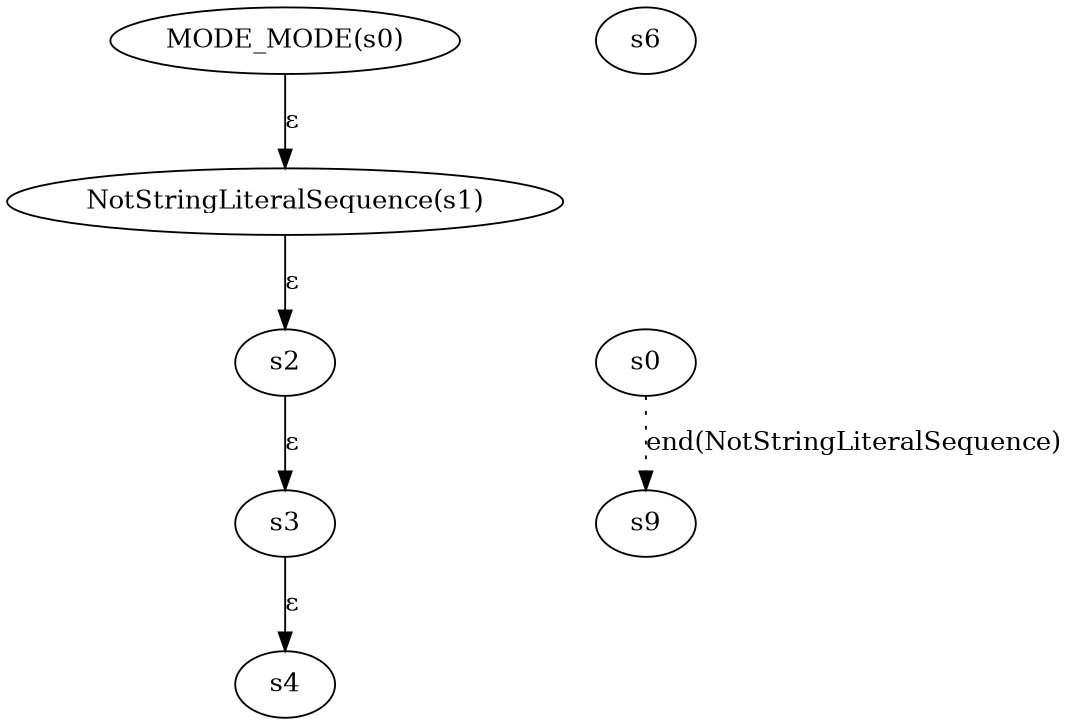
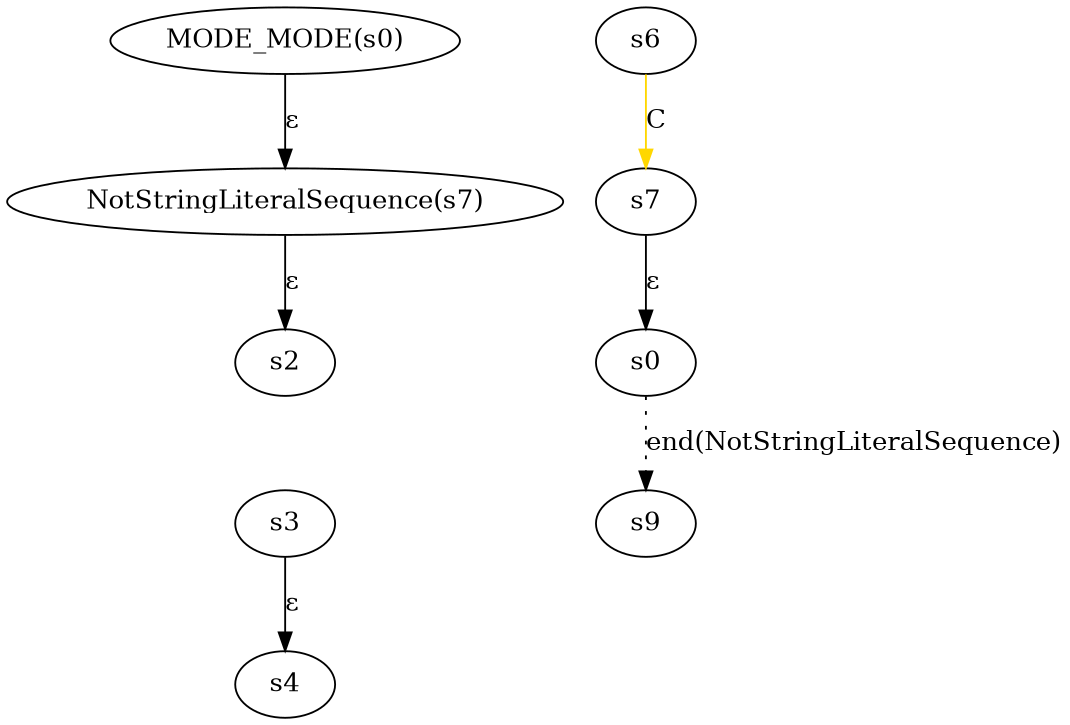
(285, 202) -> (285, 202)
none -> (646, 202)
(285, 434) -> none
